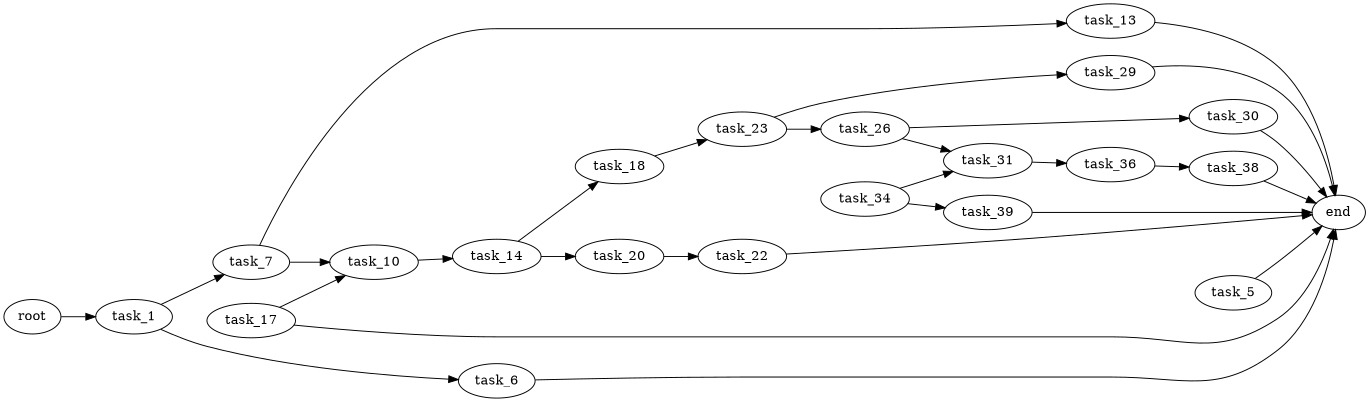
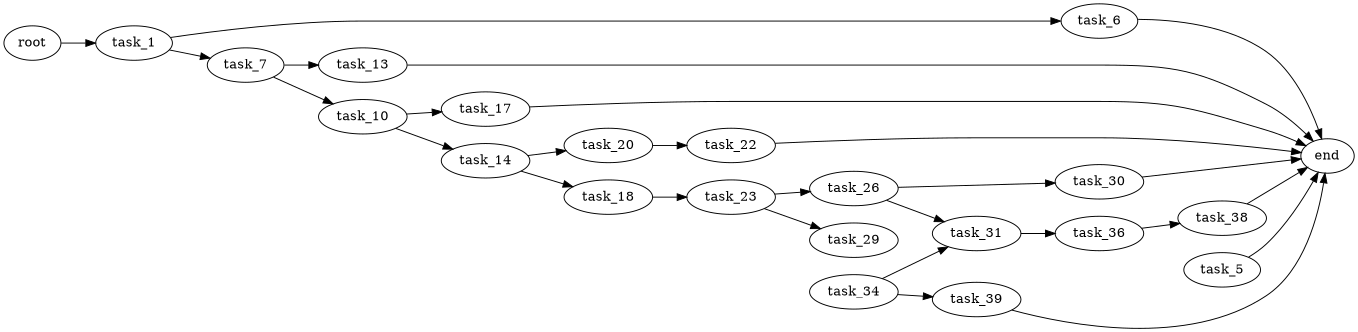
(1270, 86) -> none
(308, 294) -> (419, 113)
